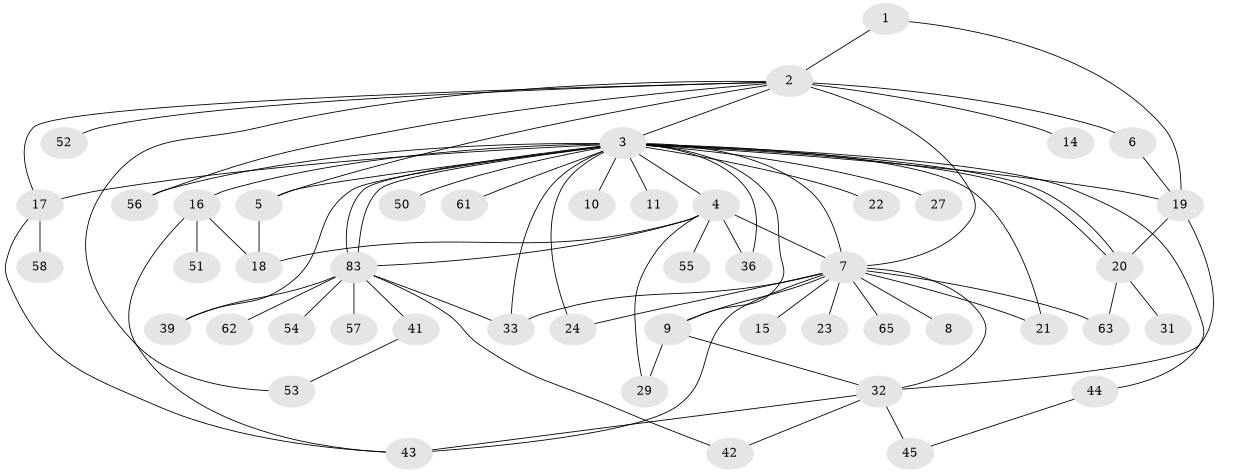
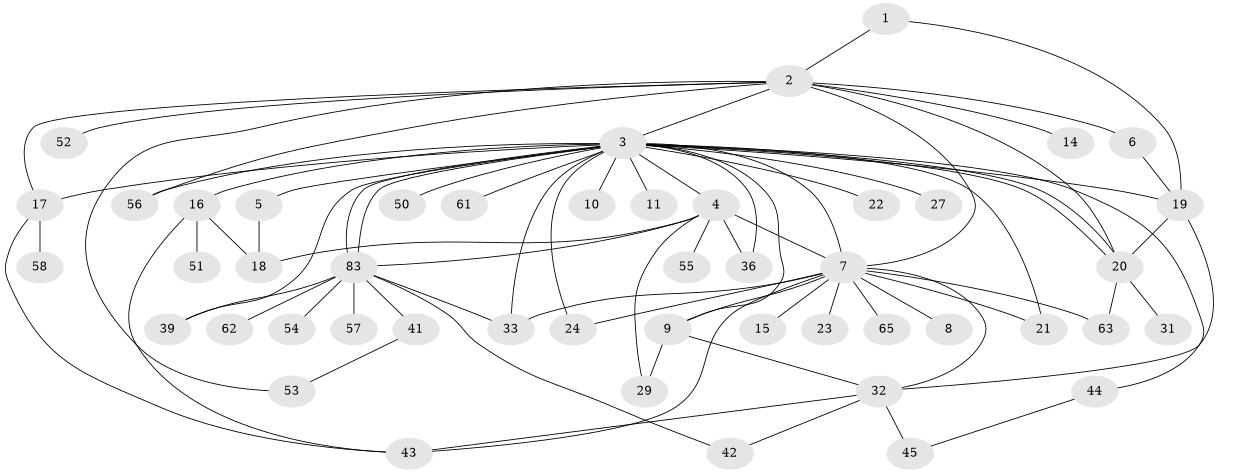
(520, 132) -> (985, 135)
